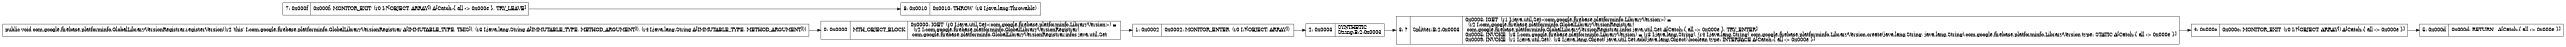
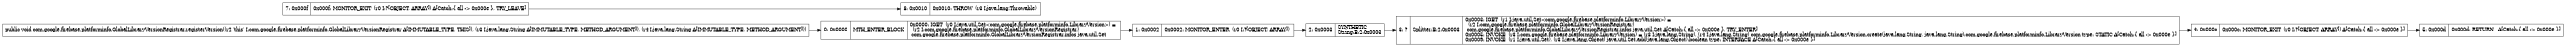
(879, 30) -> (879, 30)
